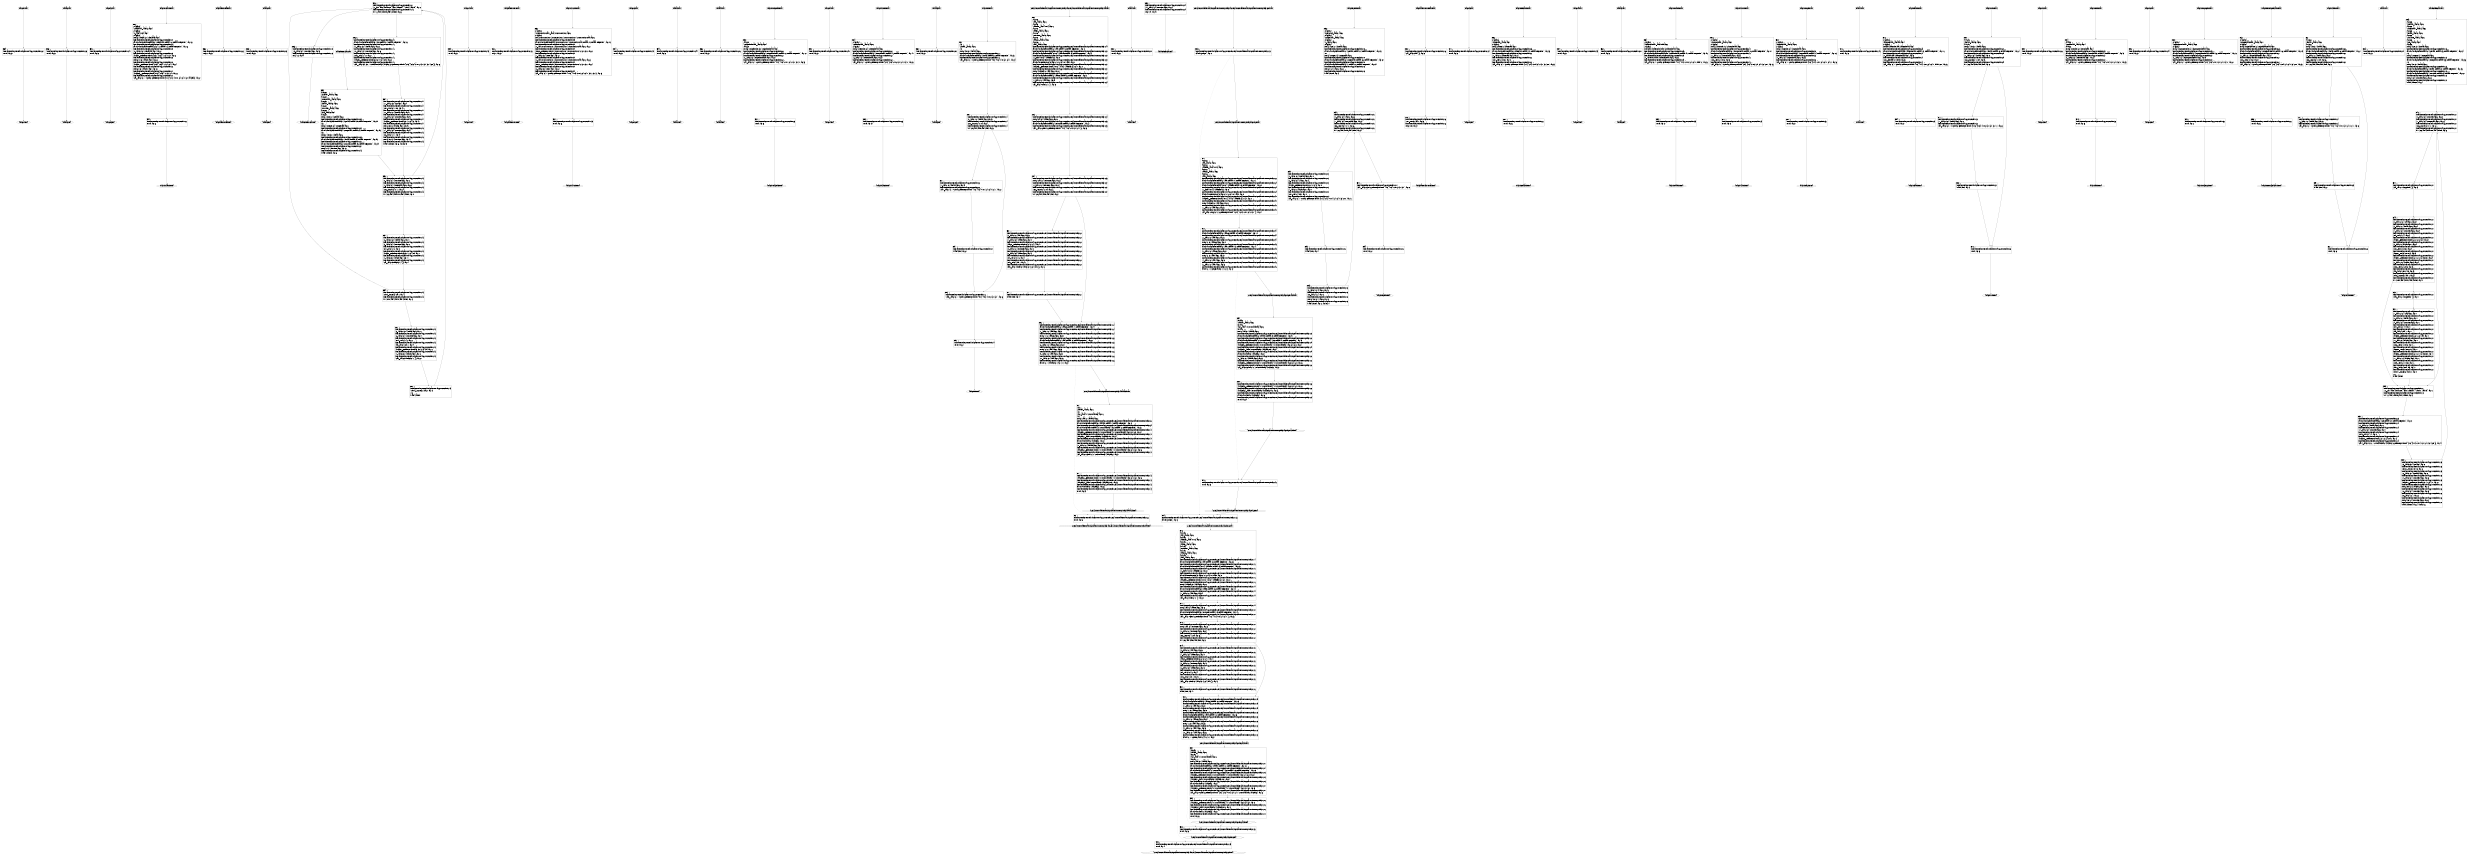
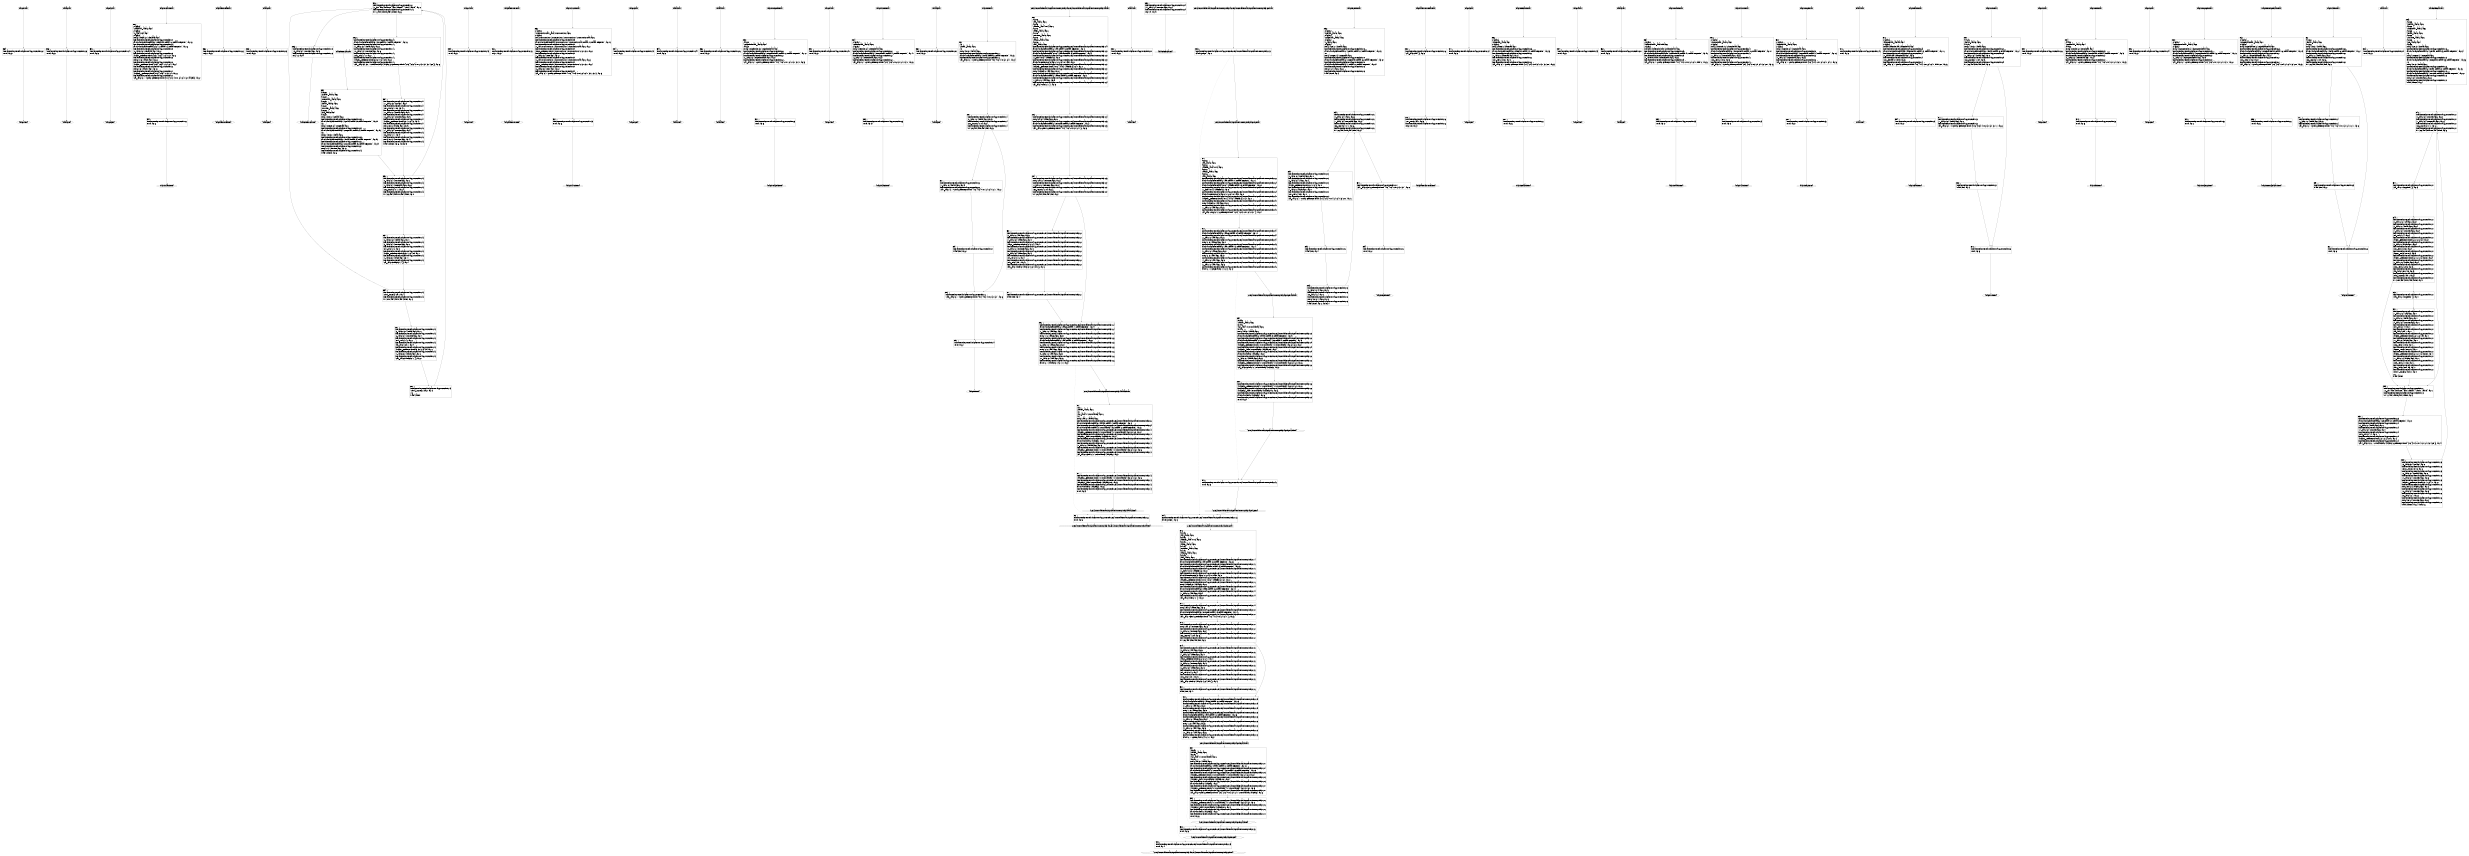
(1334, 33) -> (1333, 33)
